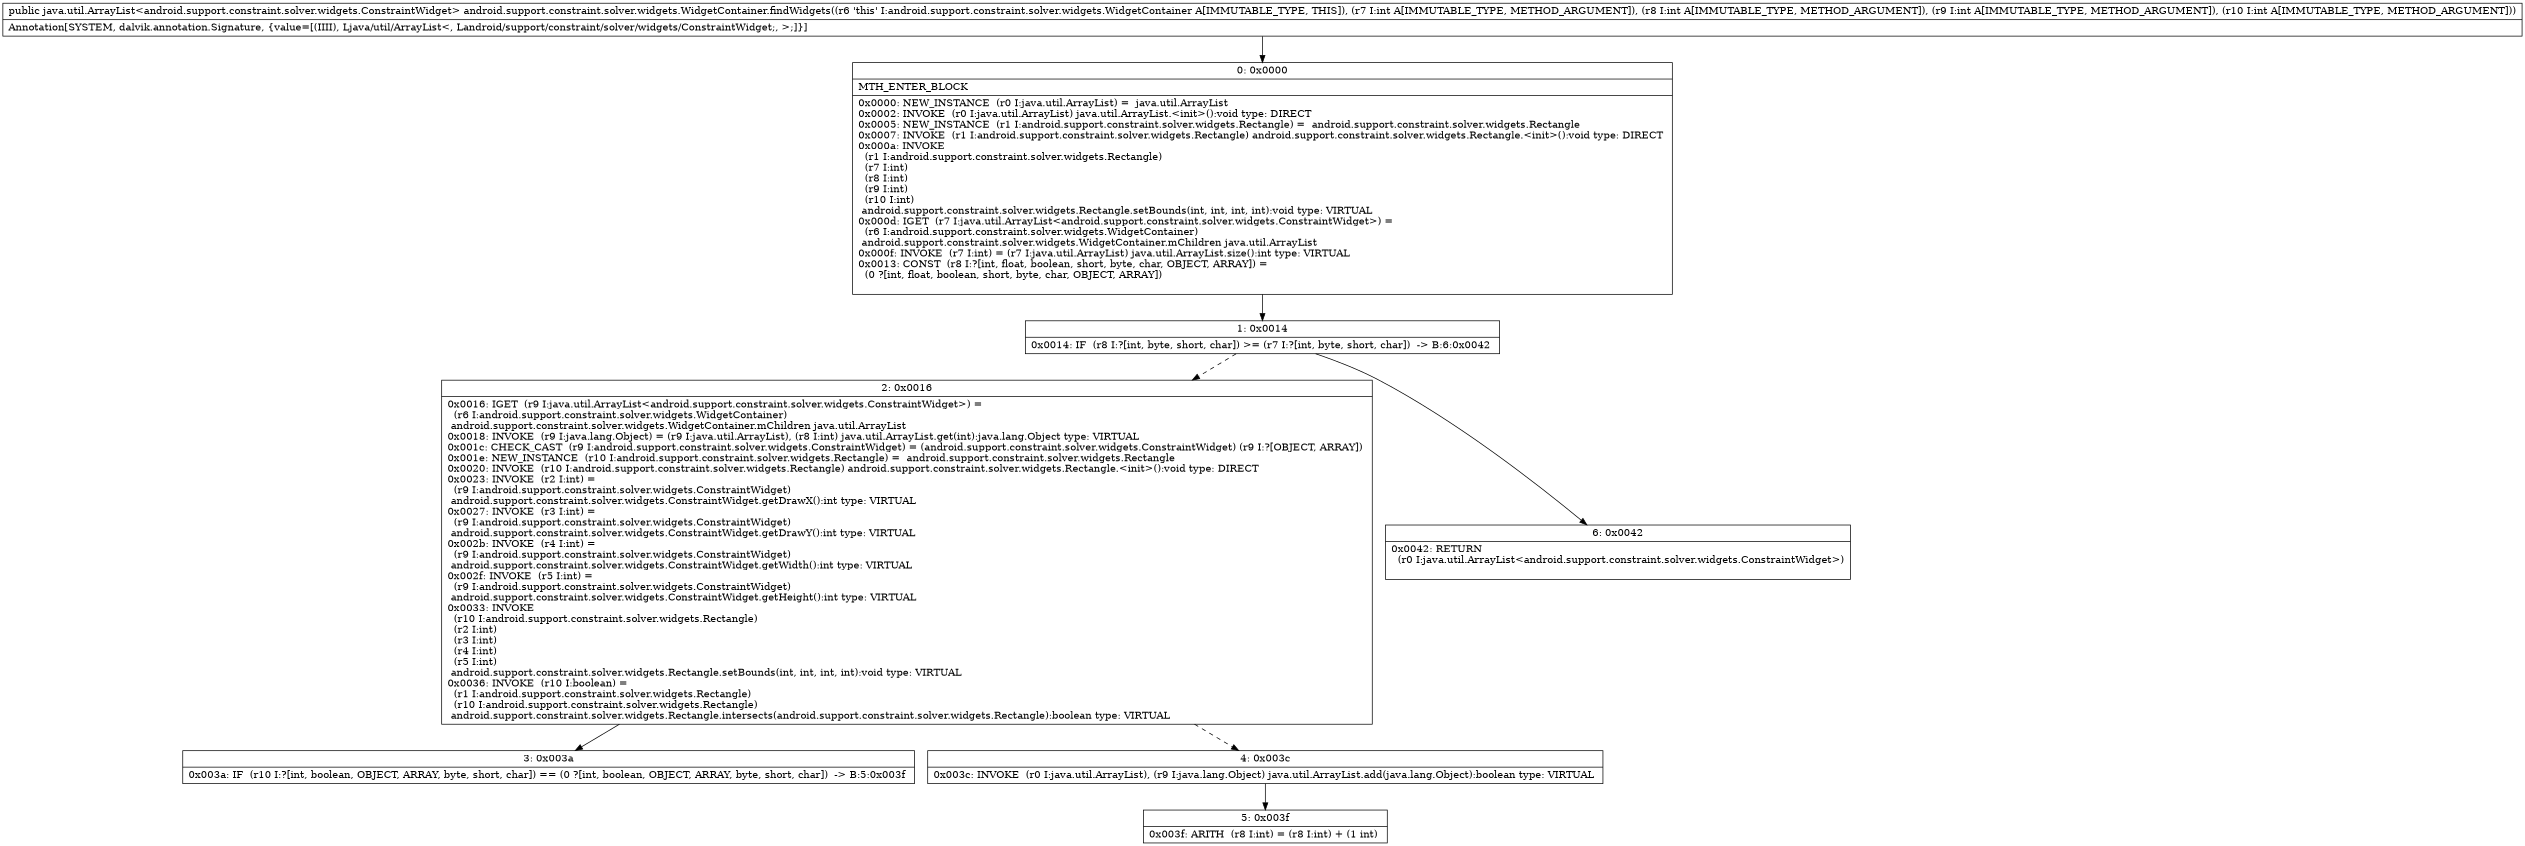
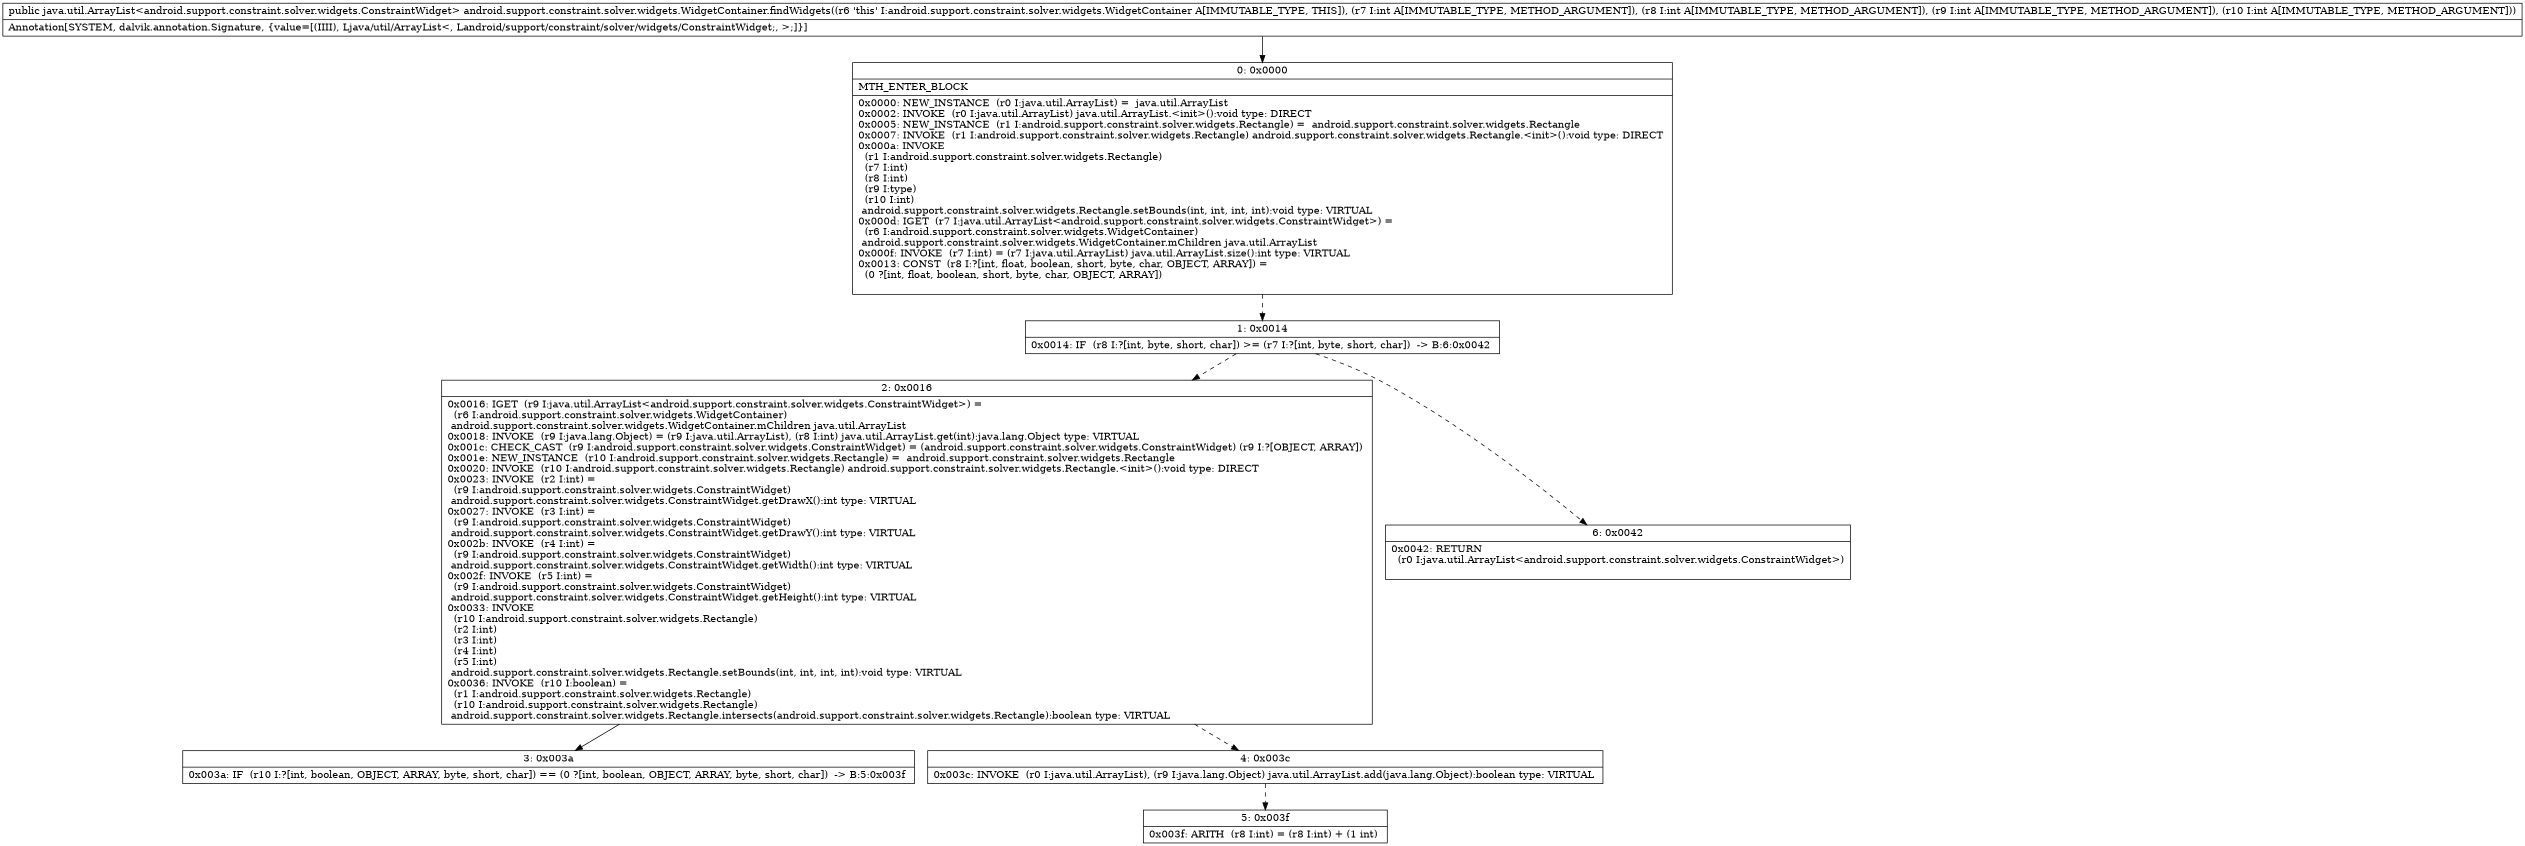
(883, 189) -> (888, 189)
(1262, 304) -> (1262, 304)
(1455, 426) -> (1455, 426)
(1265, 793) -> (1265, 793)
